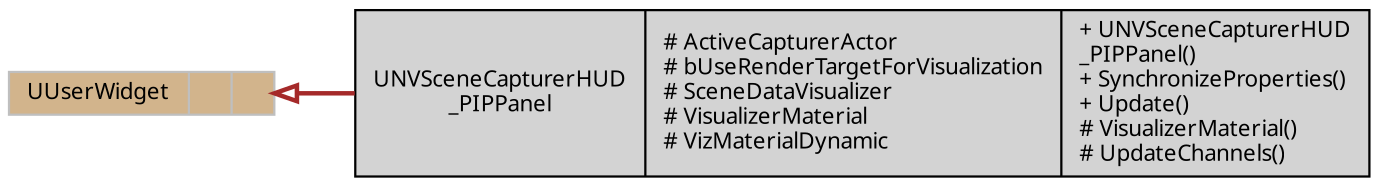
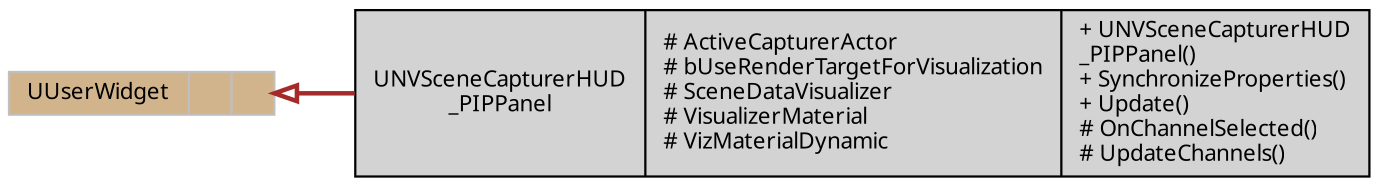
(1188, 129) -> (1199, 129)
